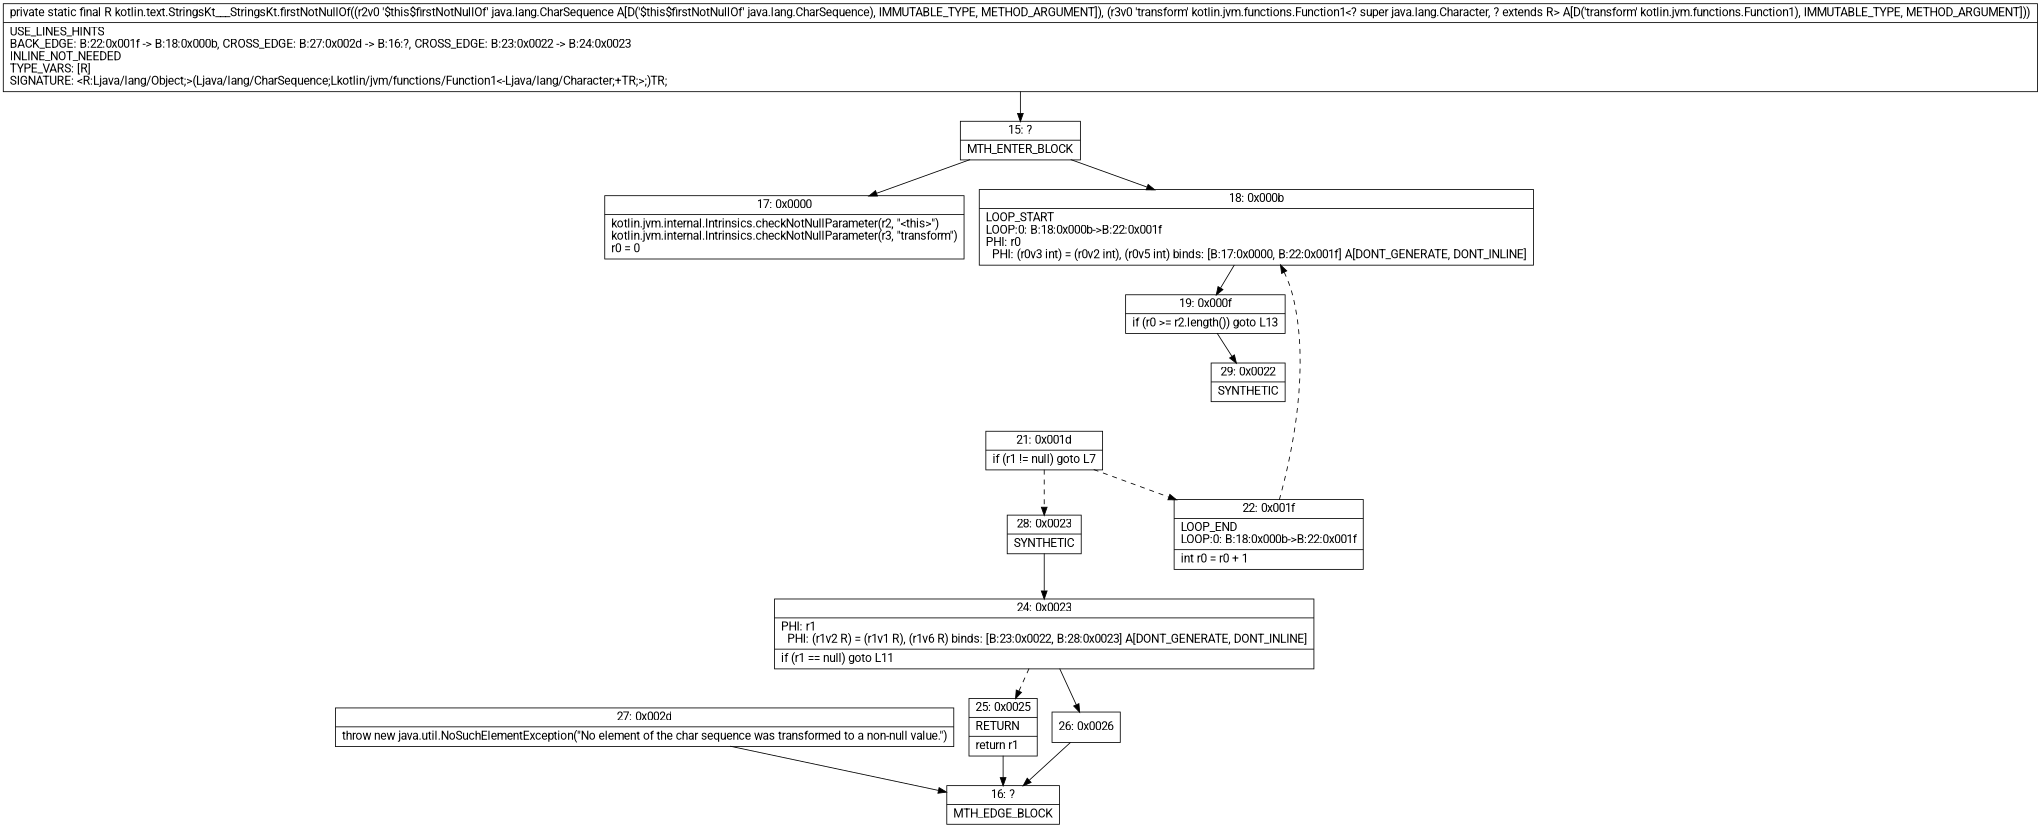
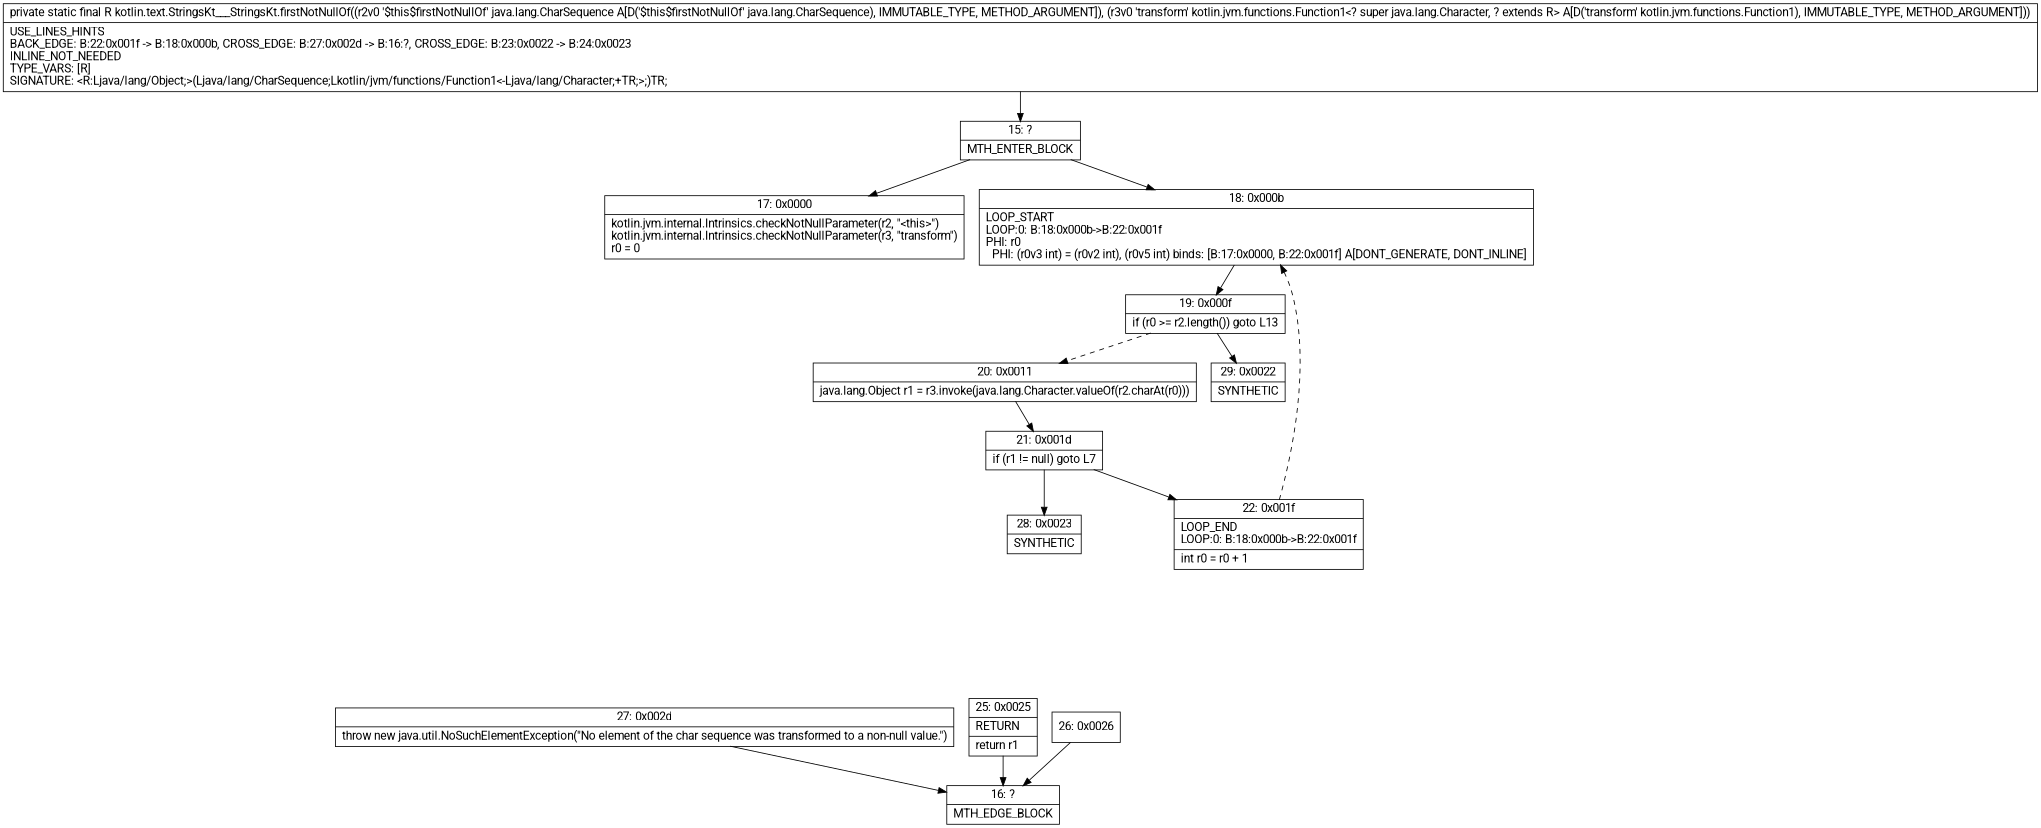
none -> (1005, 382)
(1131, 483) -> (1131, 483)
(1044, 488) -> (1044, 488)
(1044, 634) -> none
